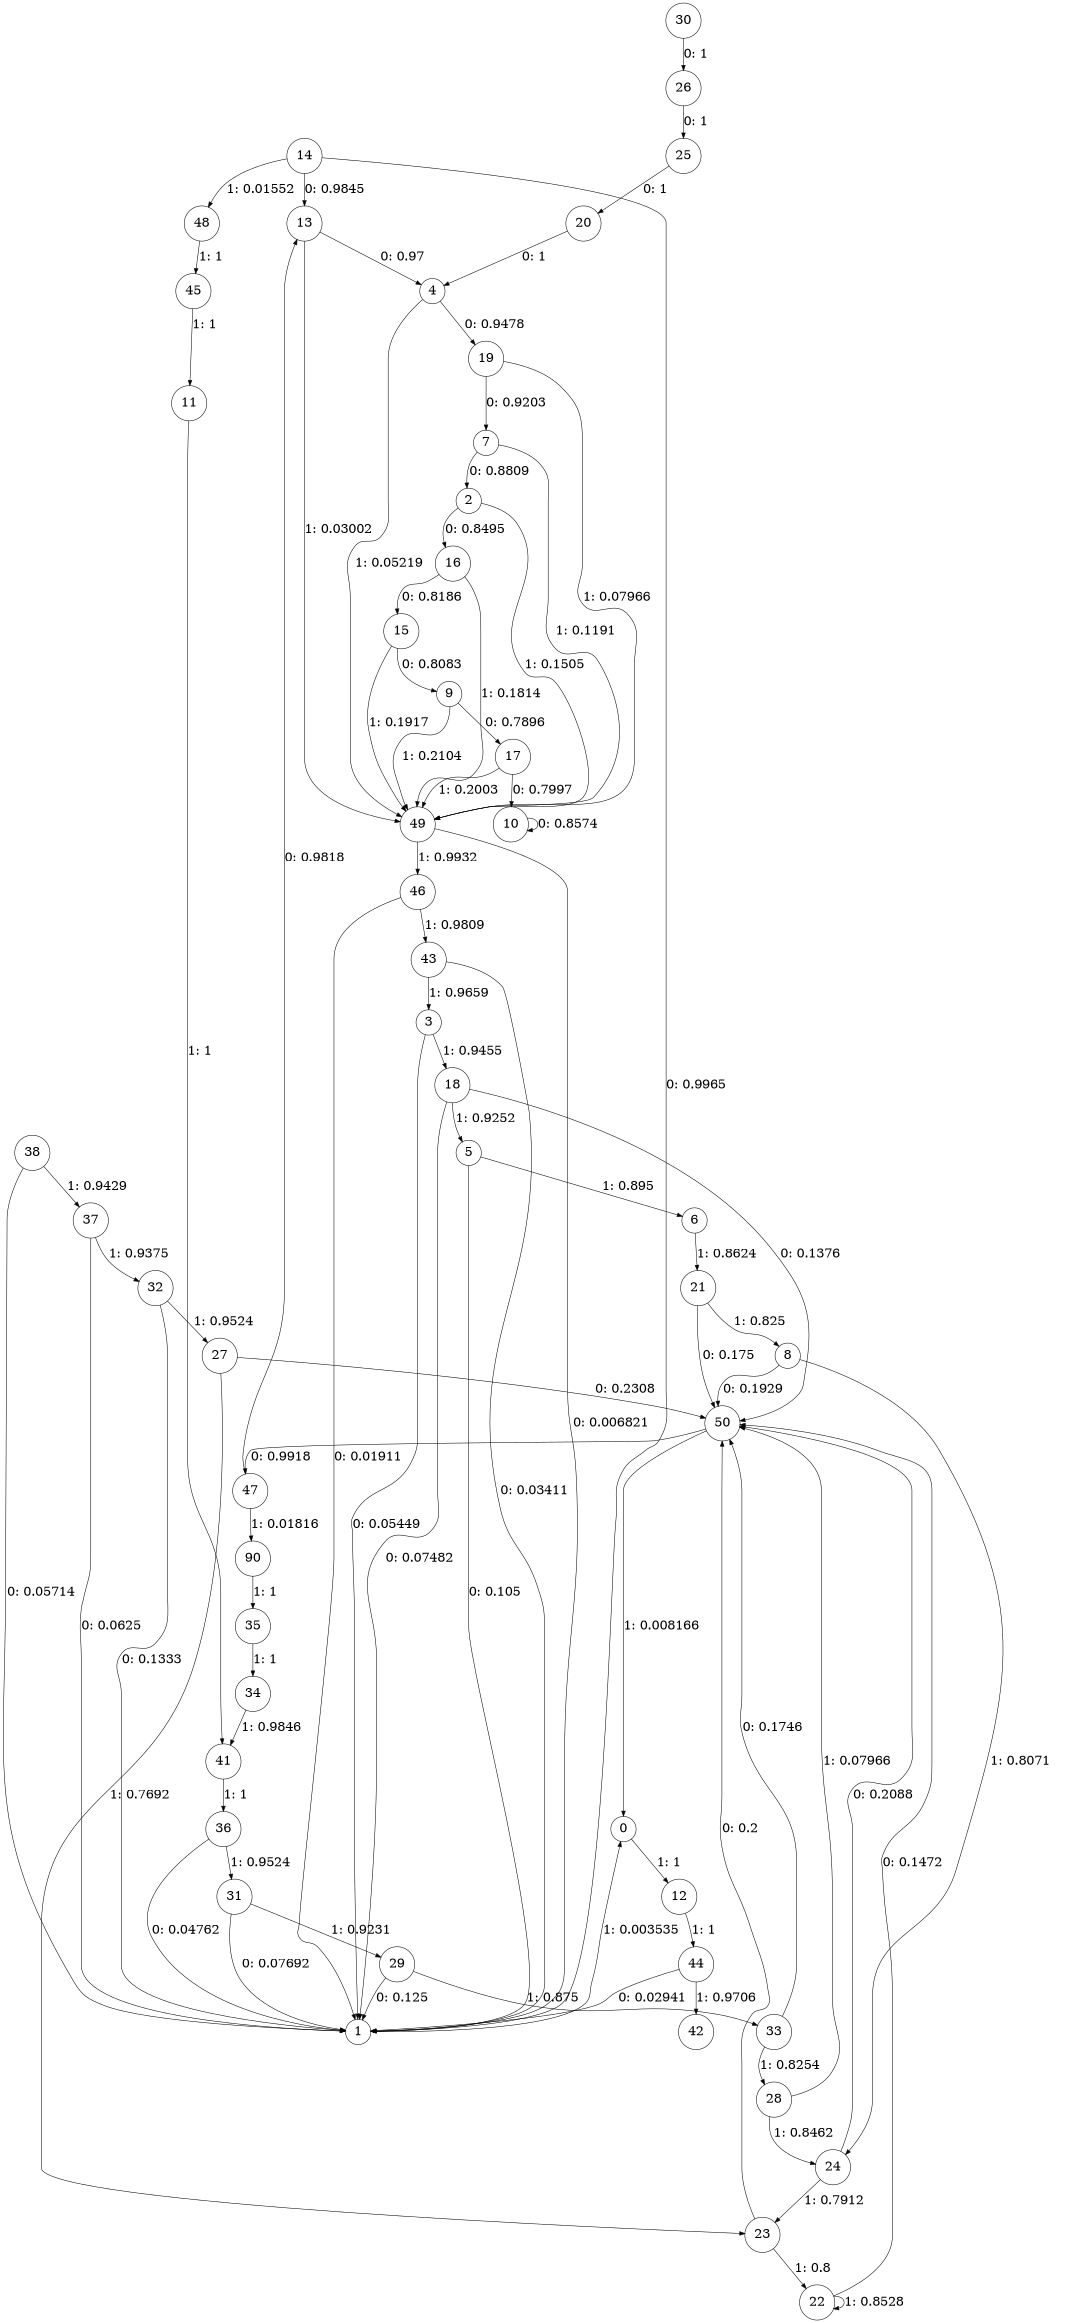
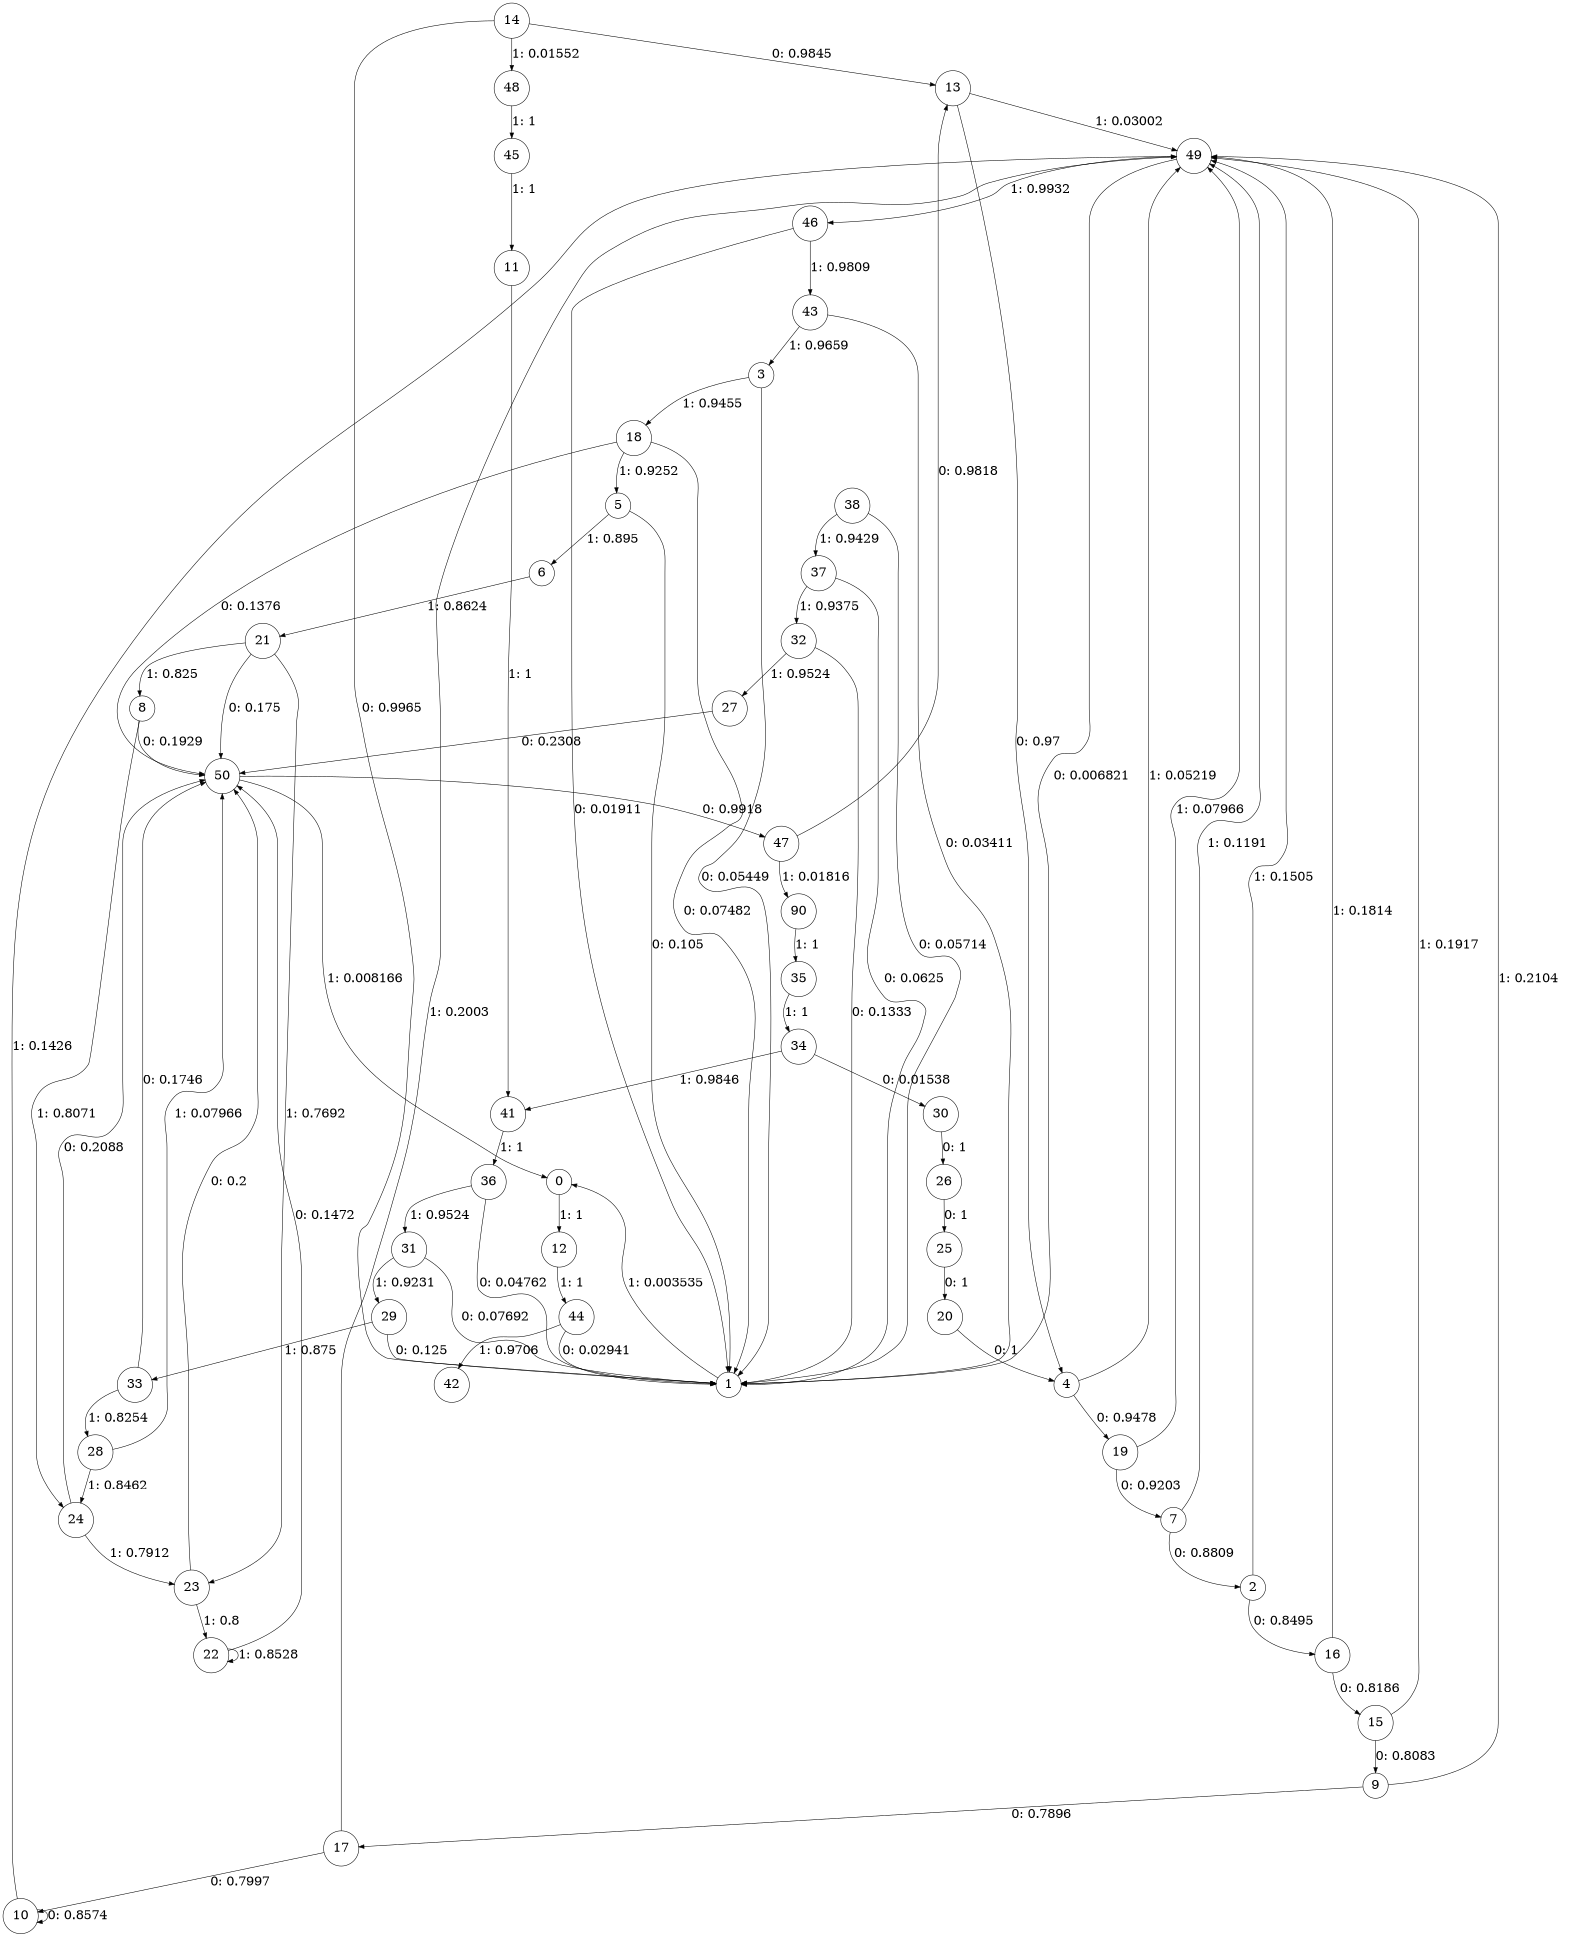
none -> (112, 672)
none -> (867, 1079)
(41, 2097) -> (285, 1132)
